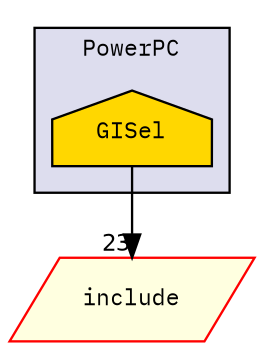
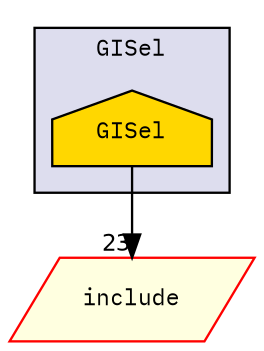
(132, 50) -> (132, 50)
